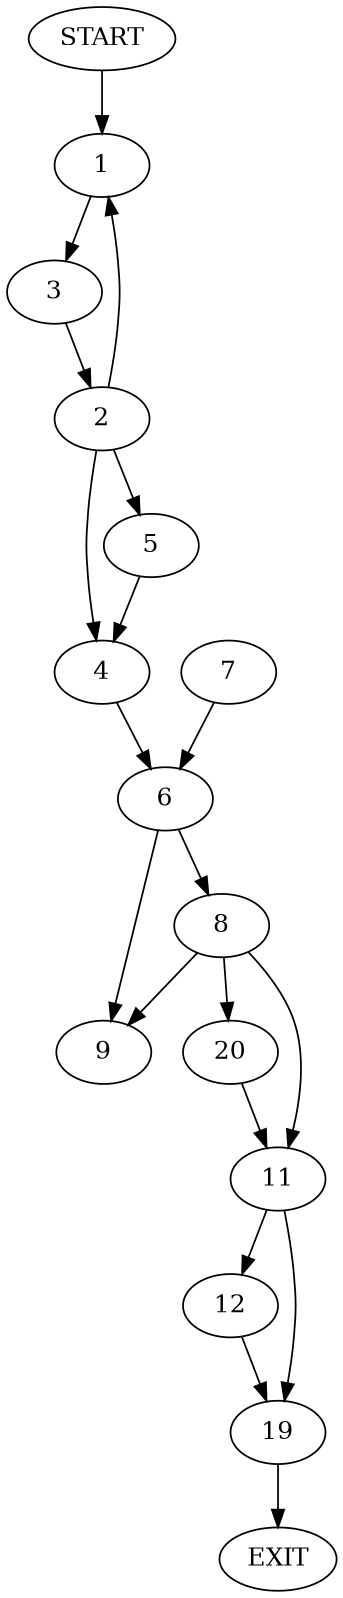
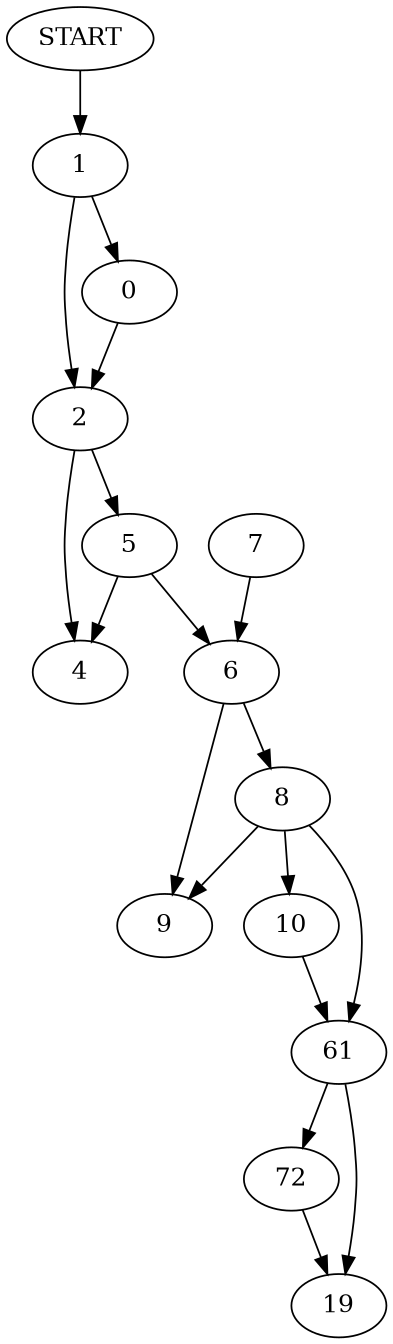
(55, 292) -> (130, 292)
(119, 301) -> (65, 283)
(130, 728) -> (175, 602)
(231, 1052) -> (291, 926)
(278, 1179) -> (339, 1052)
(231, 1306) -> (291, 1179)
(278, 1559) -> none
